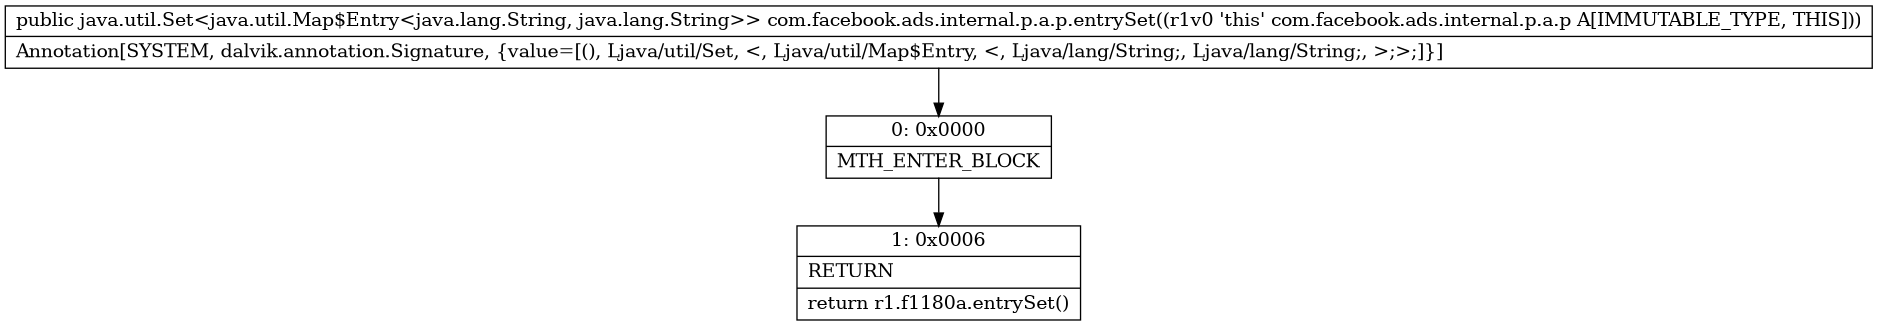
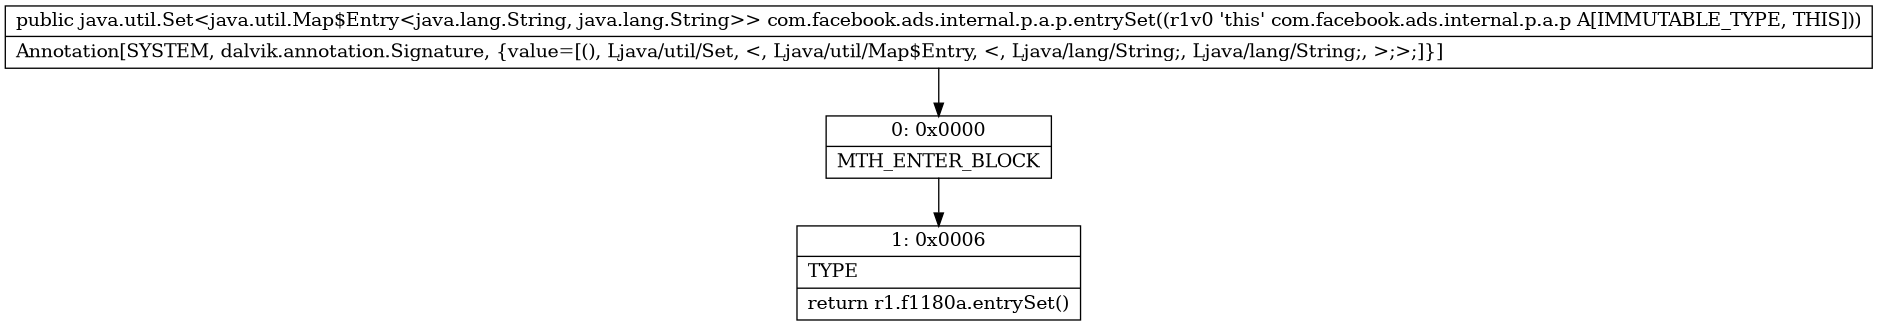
(851, 272) -> (833, 272)
